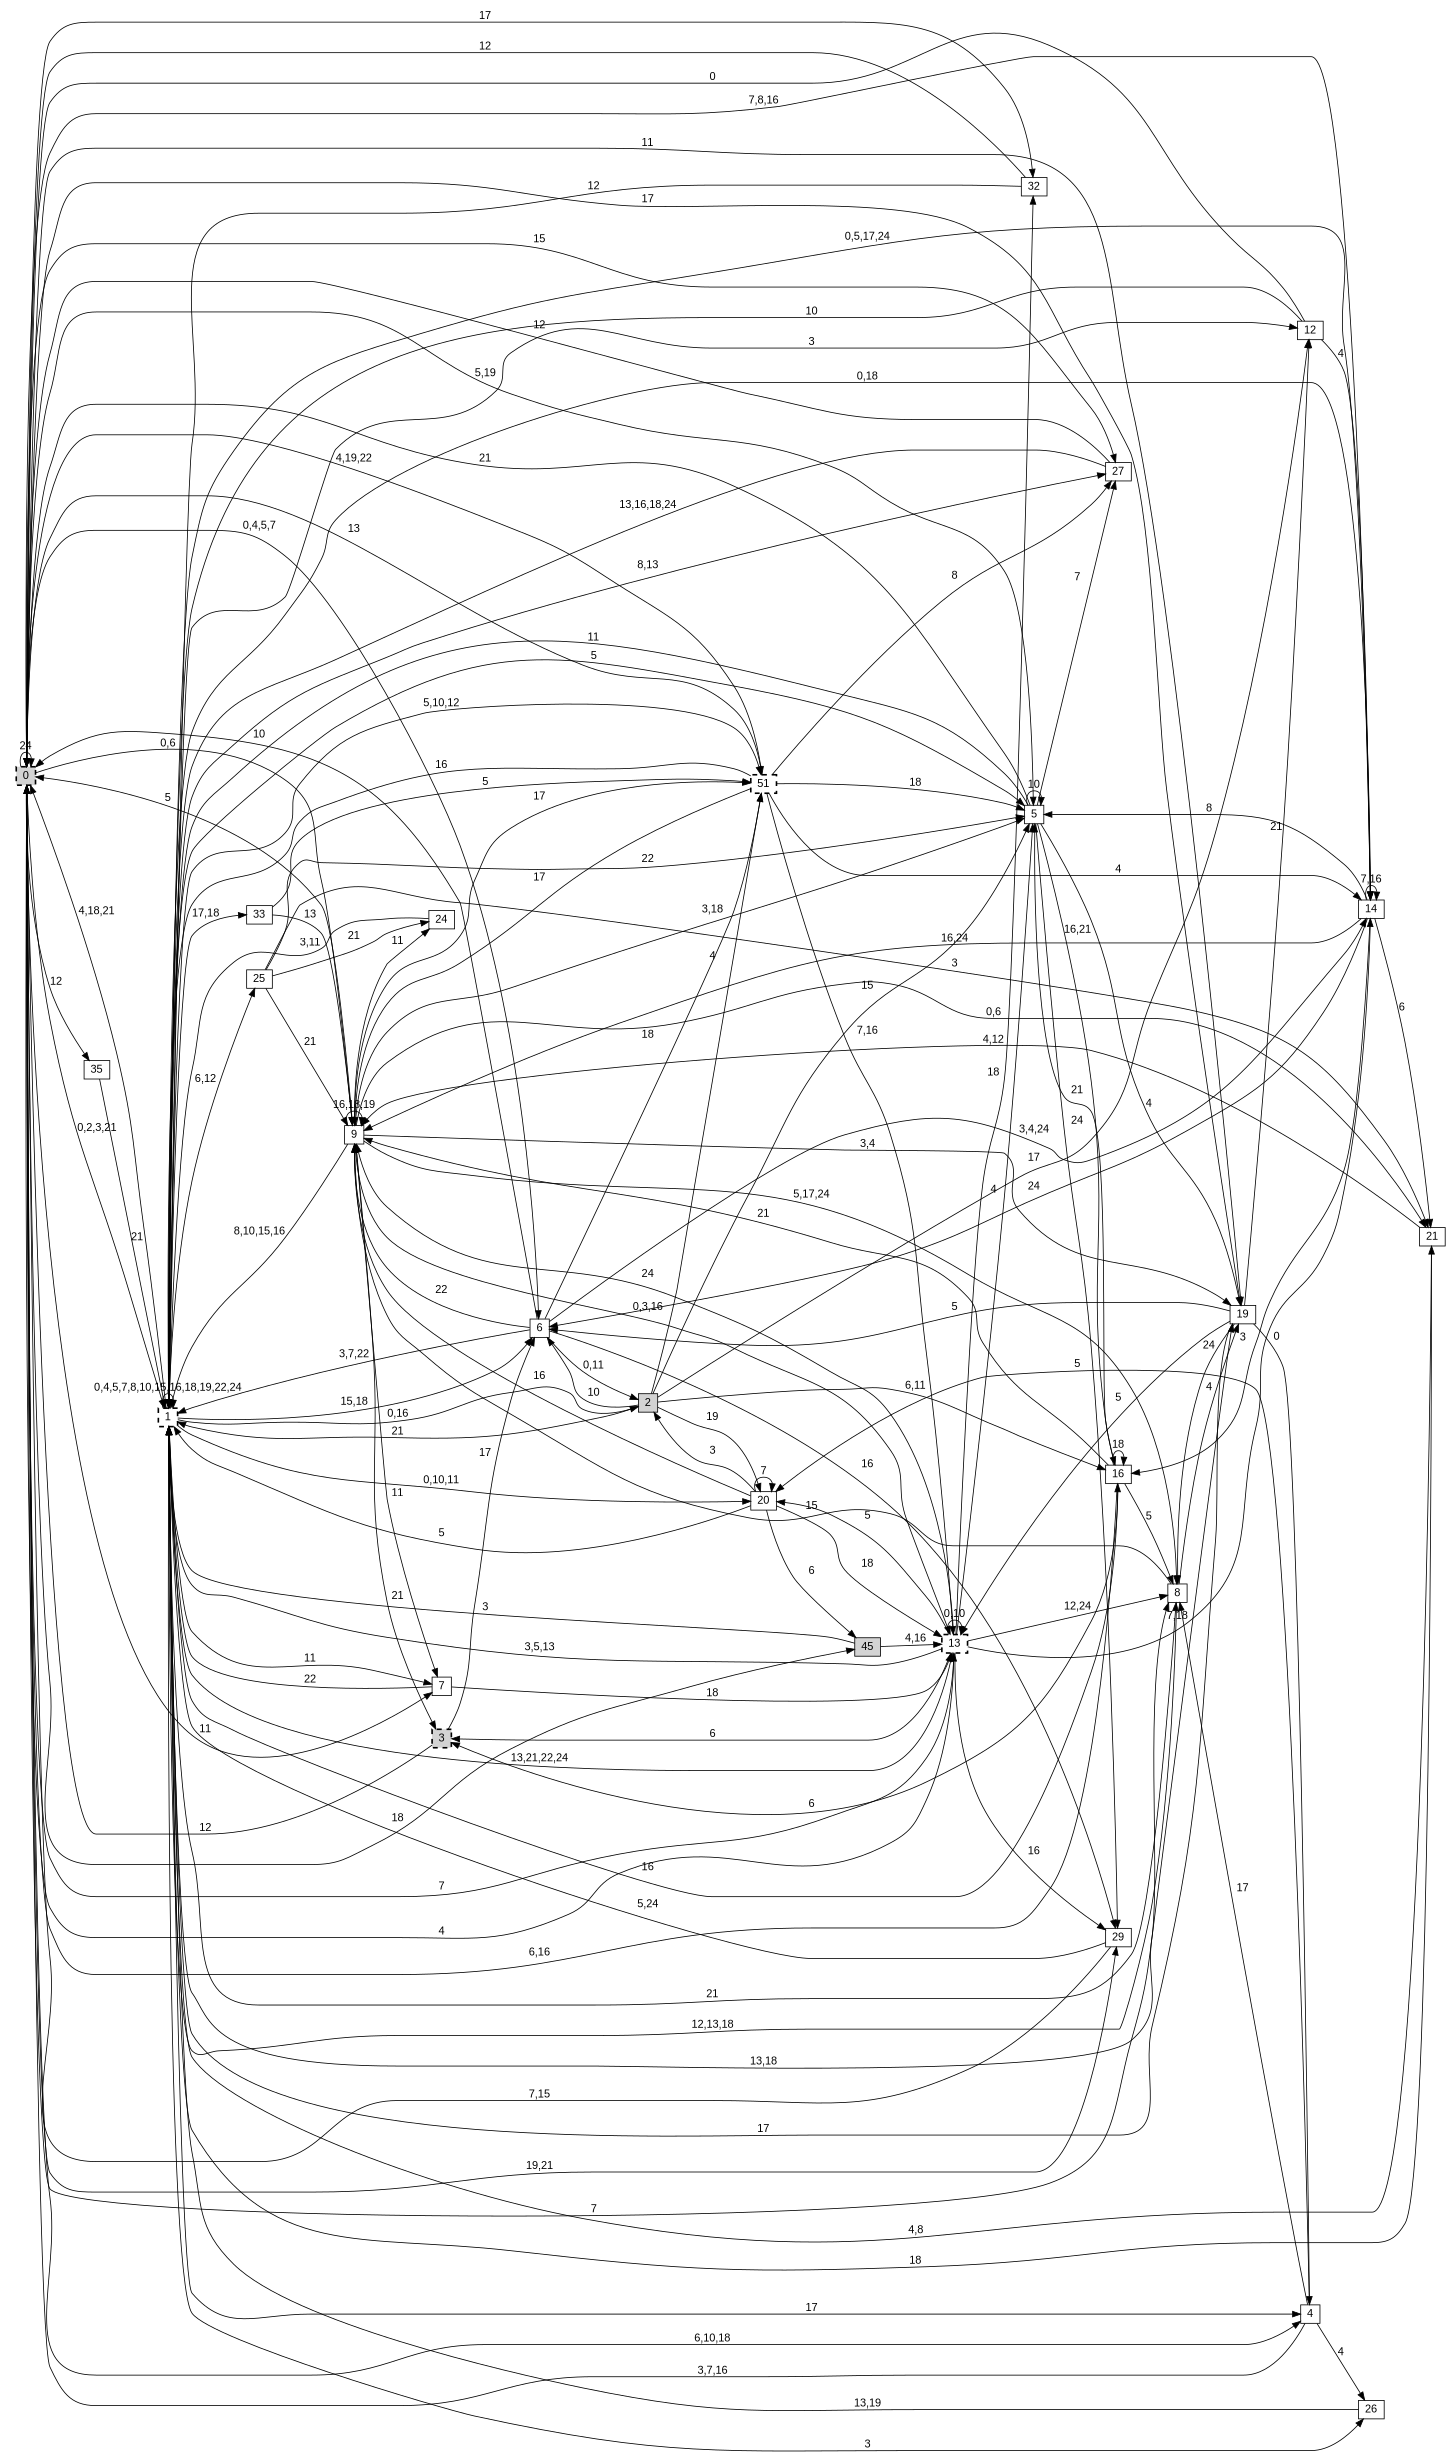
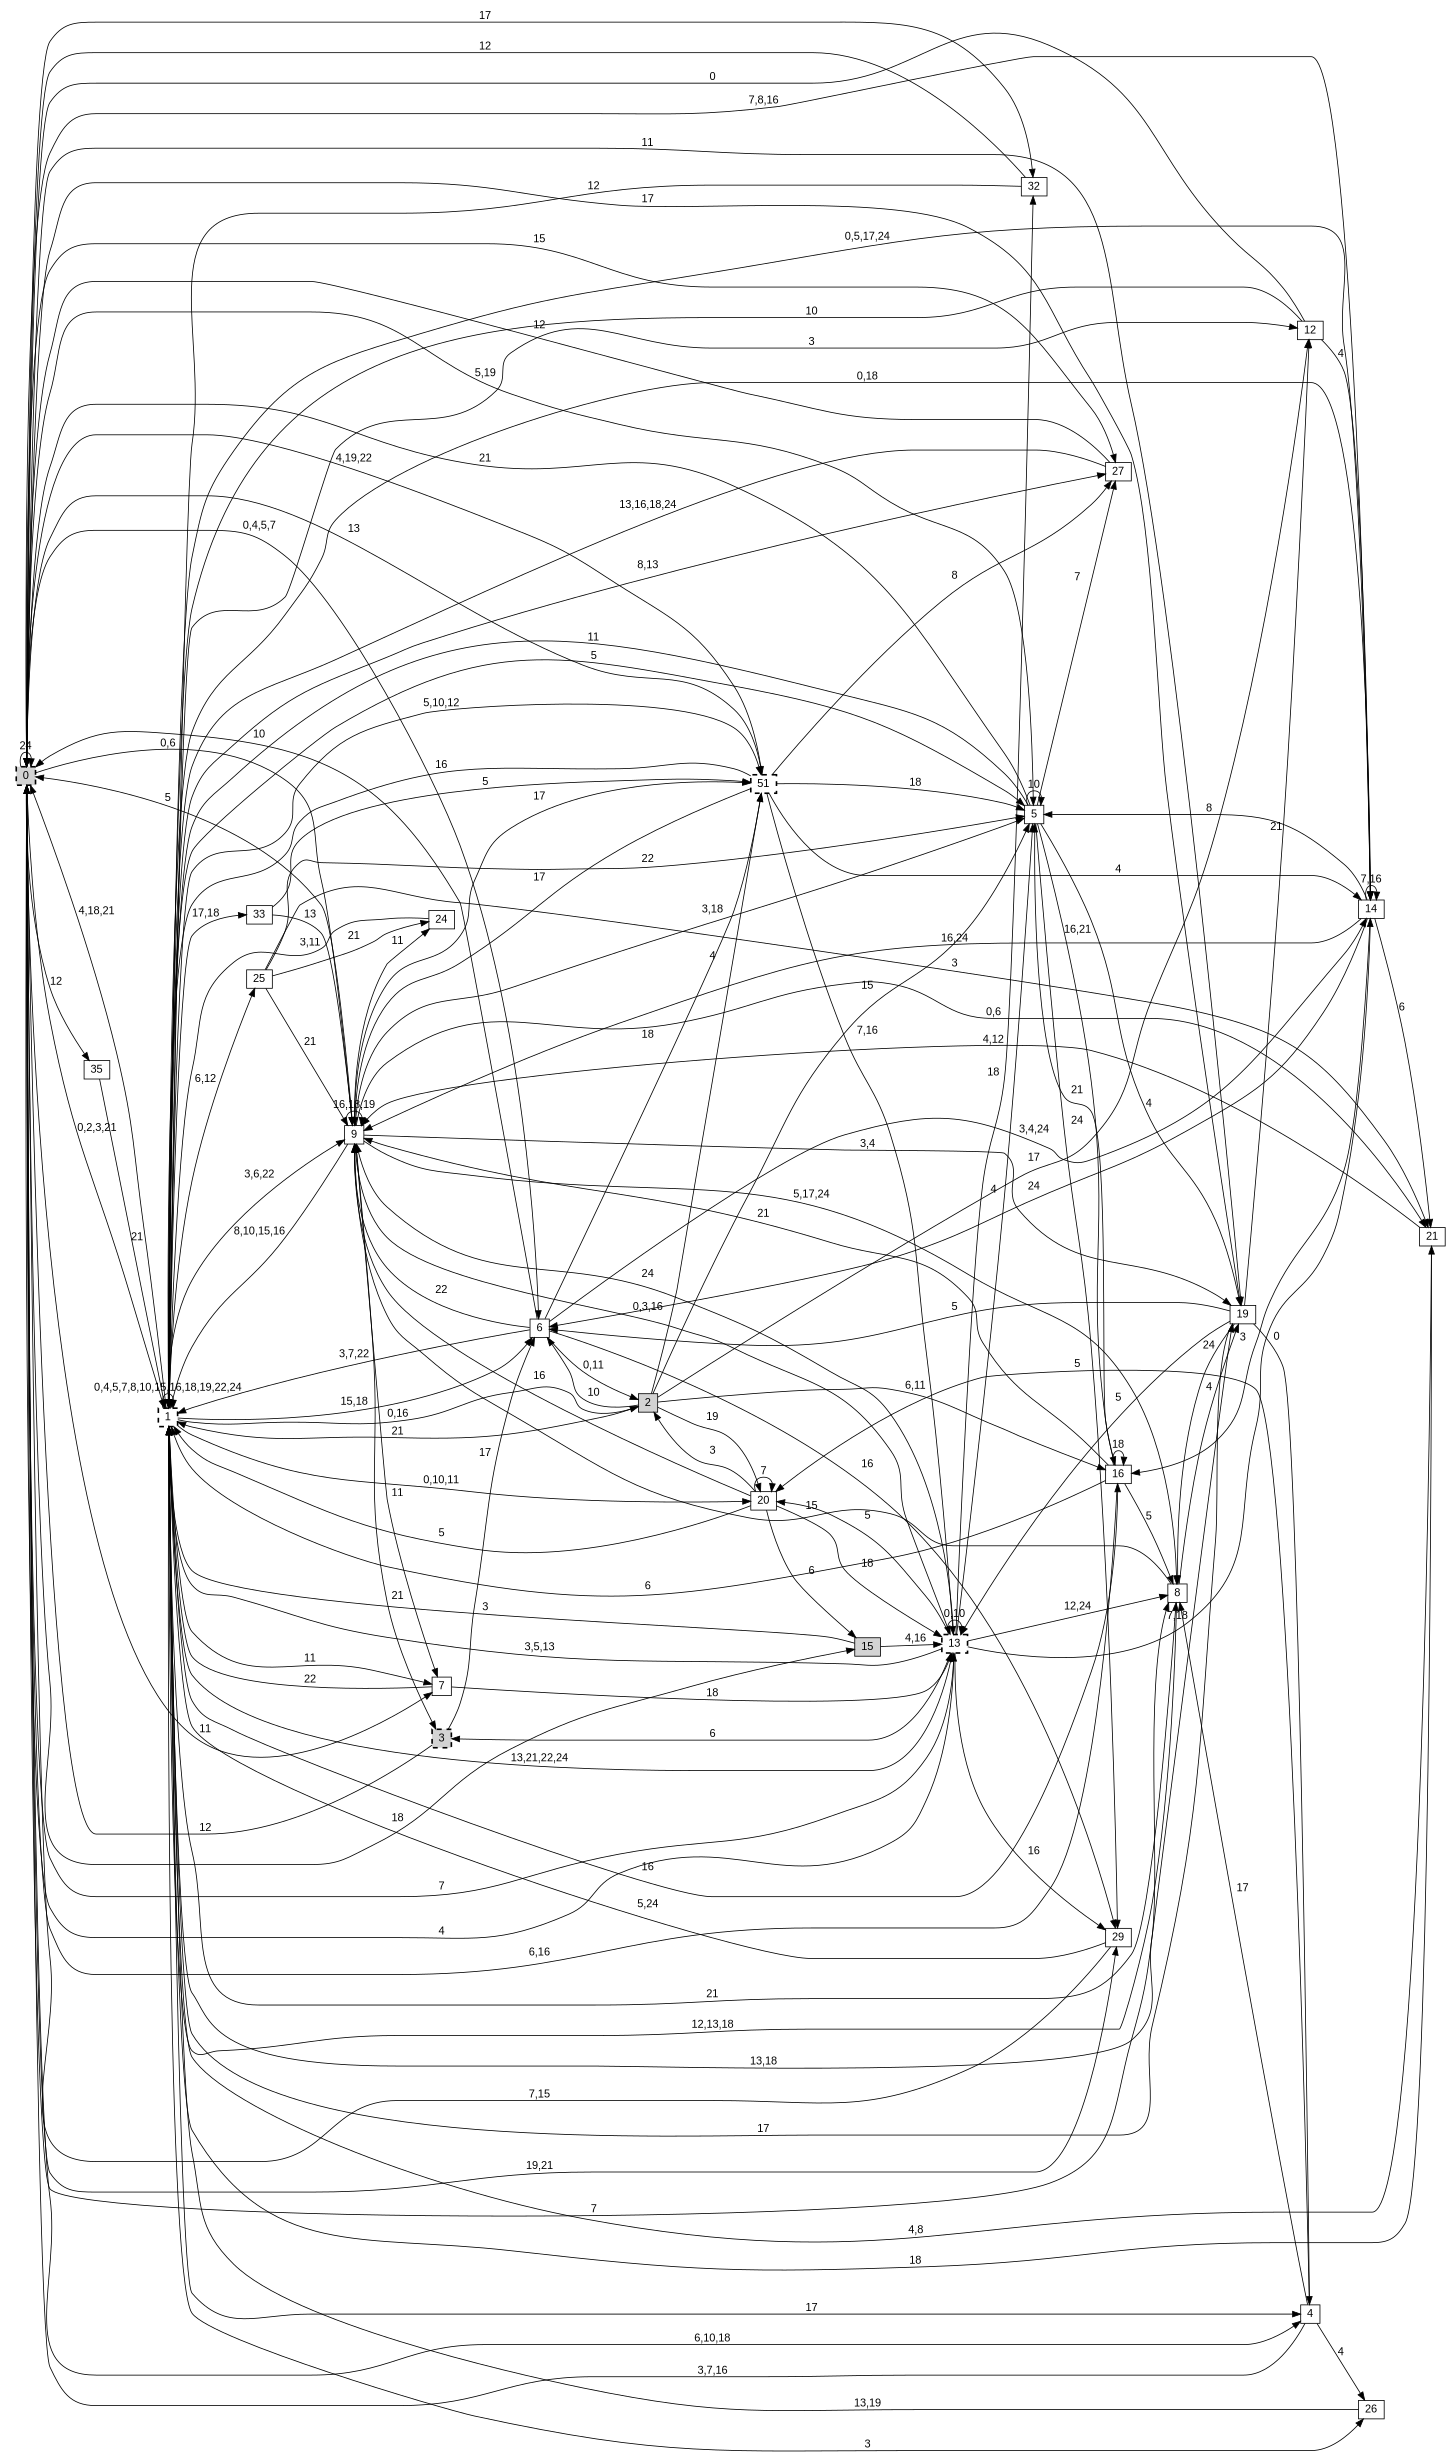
none -> (211, 1251)
(868, 1647) -> (868, 1647)
(918, 1785) -> (624, 1596)
